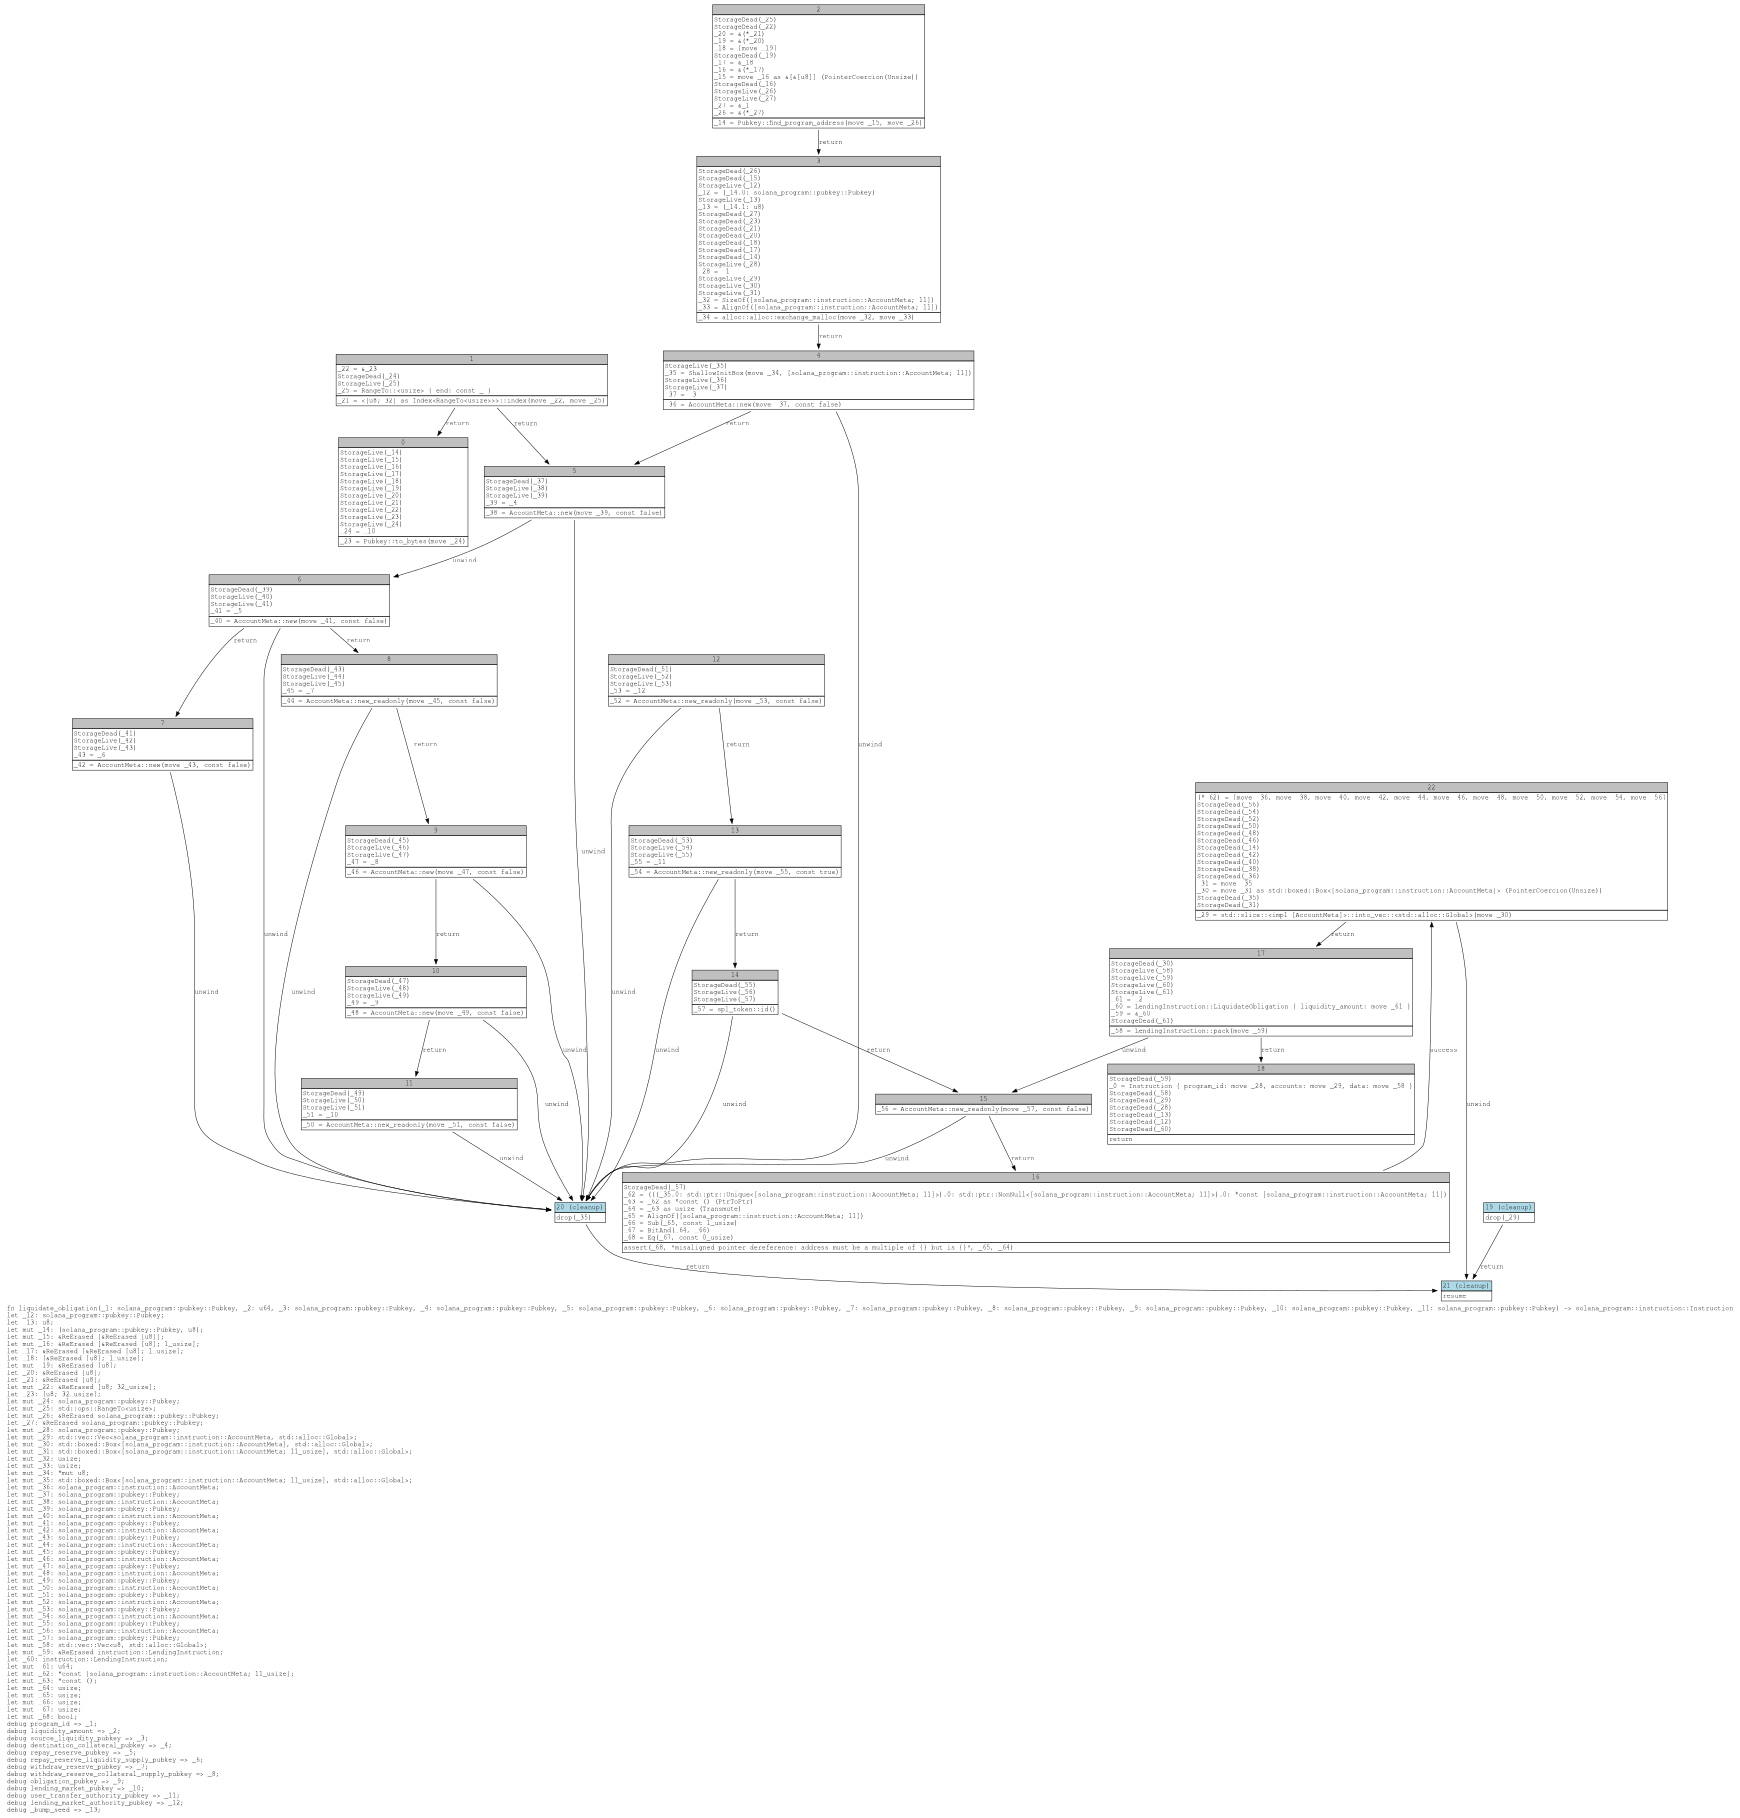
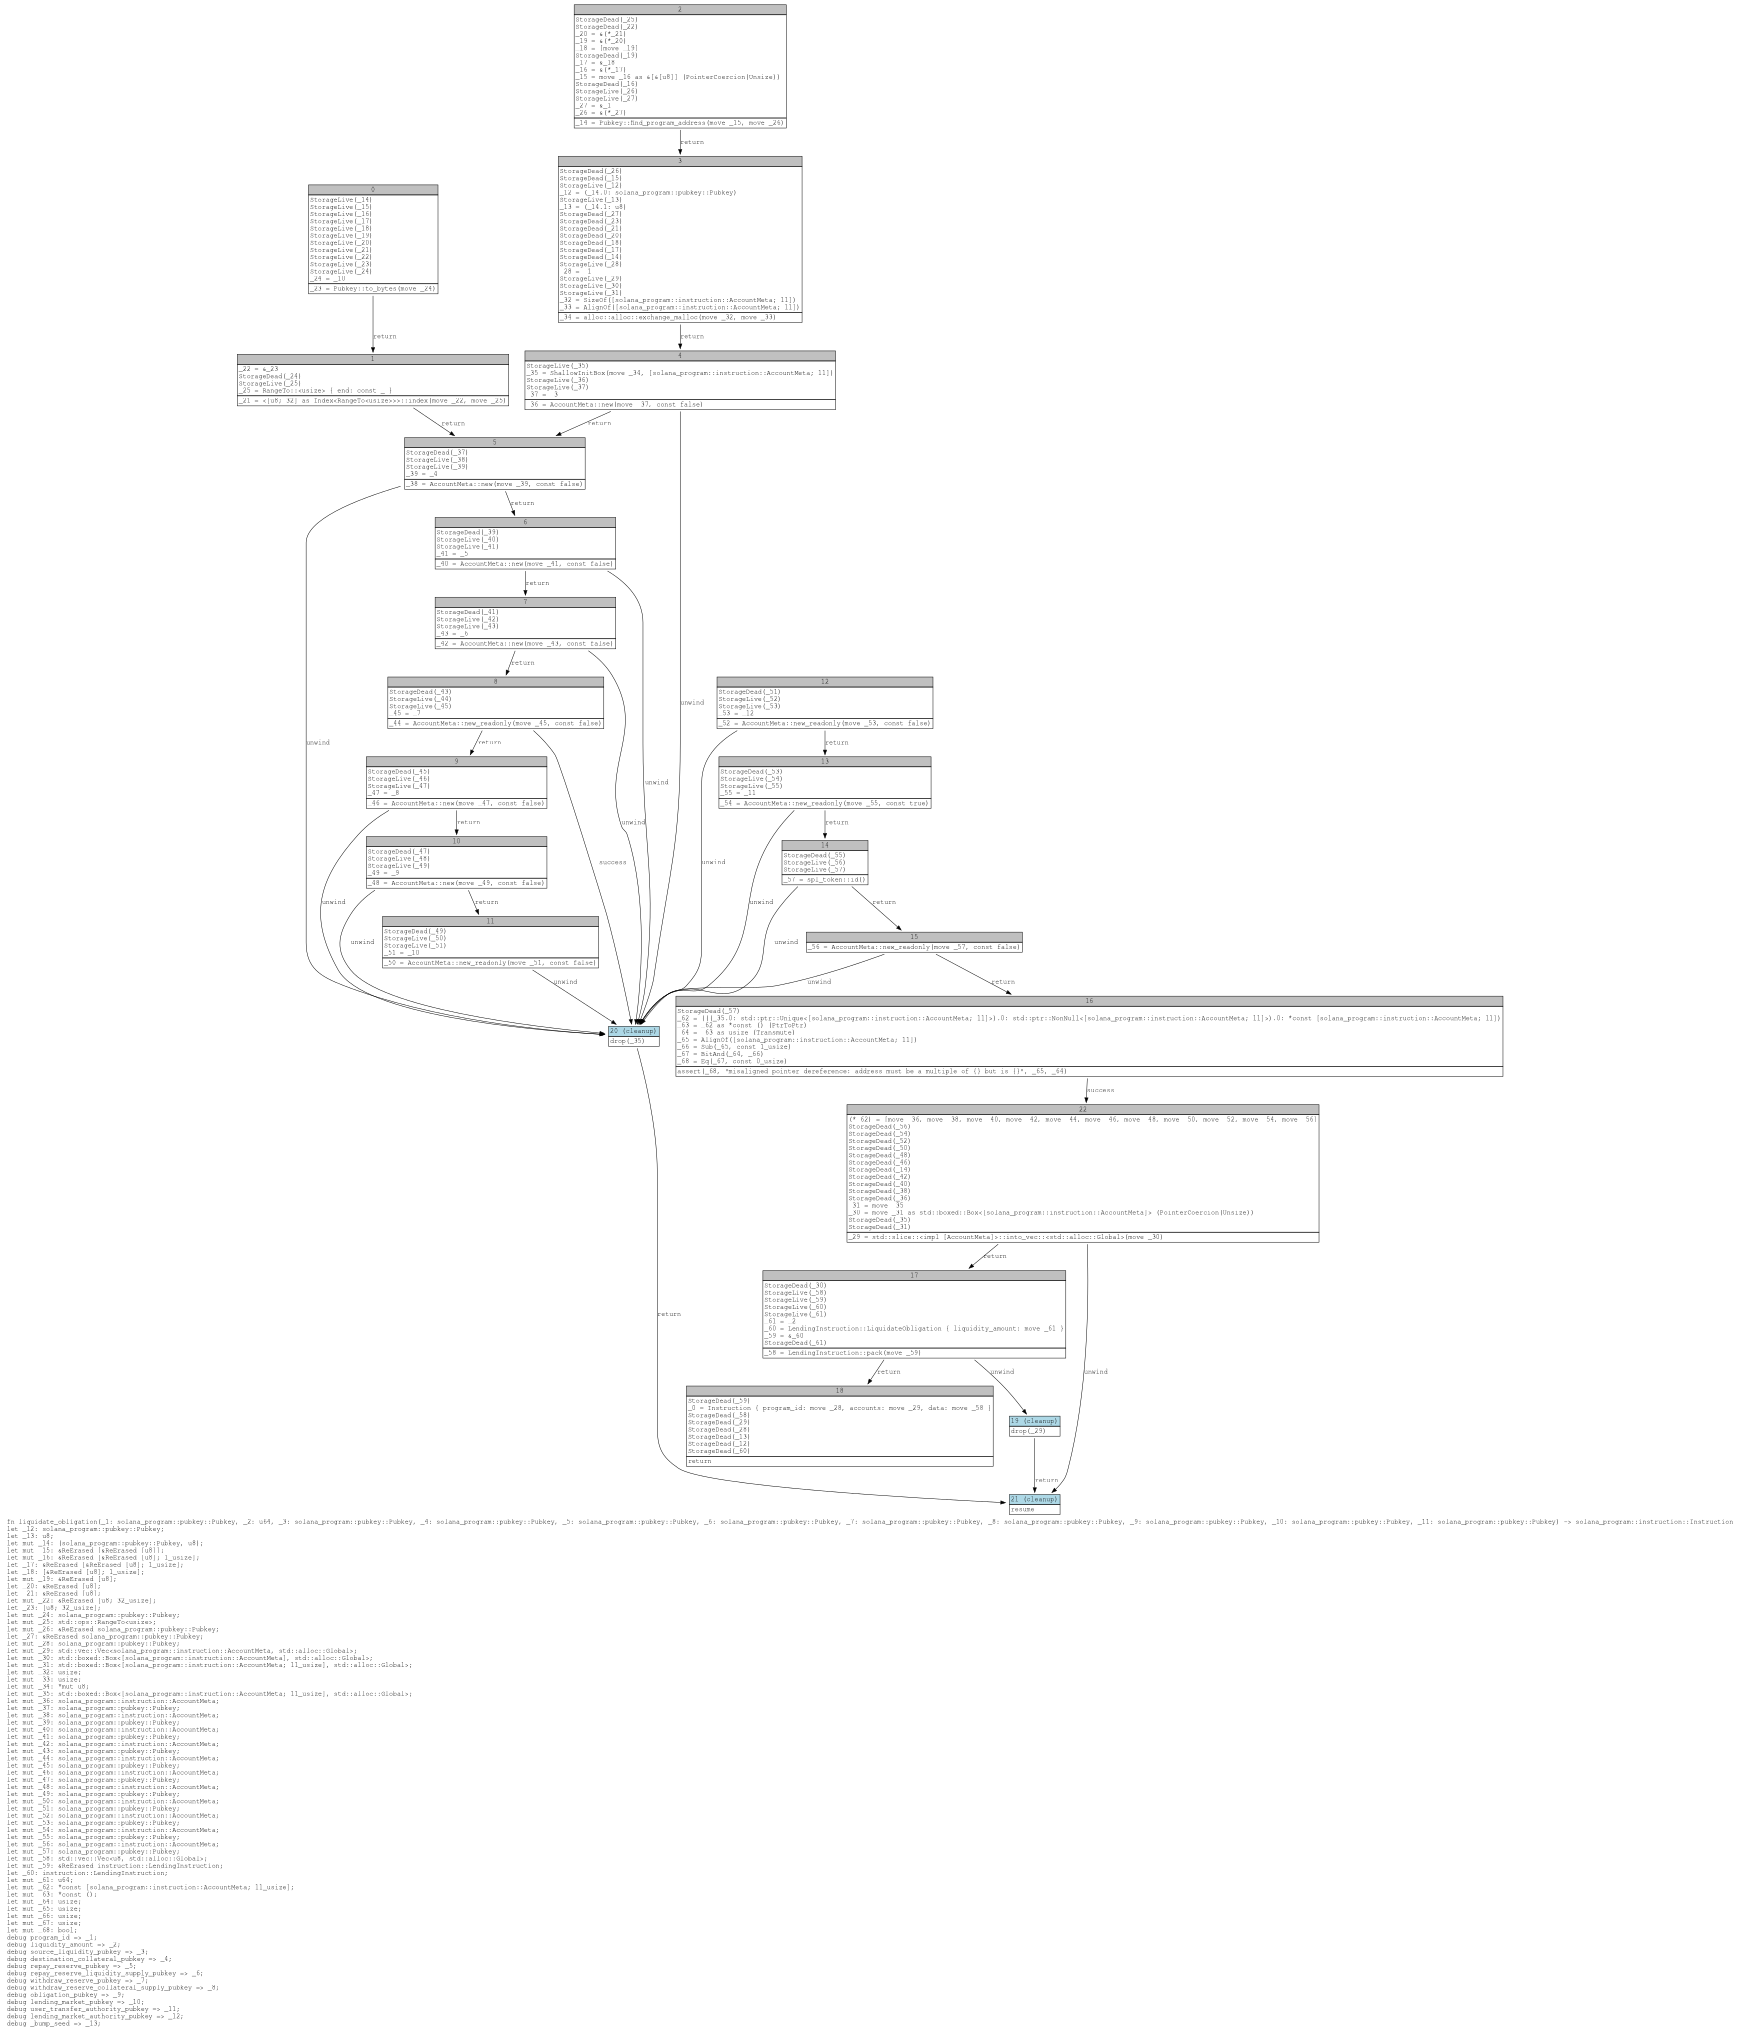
(448, 420) -> (373, 322)
(465, 561) -> (523, 503)
(342, 639) -> (511, 661)
(303, 992) -> (613, 862)
(1082, 1064) -> (1001, 1384)
